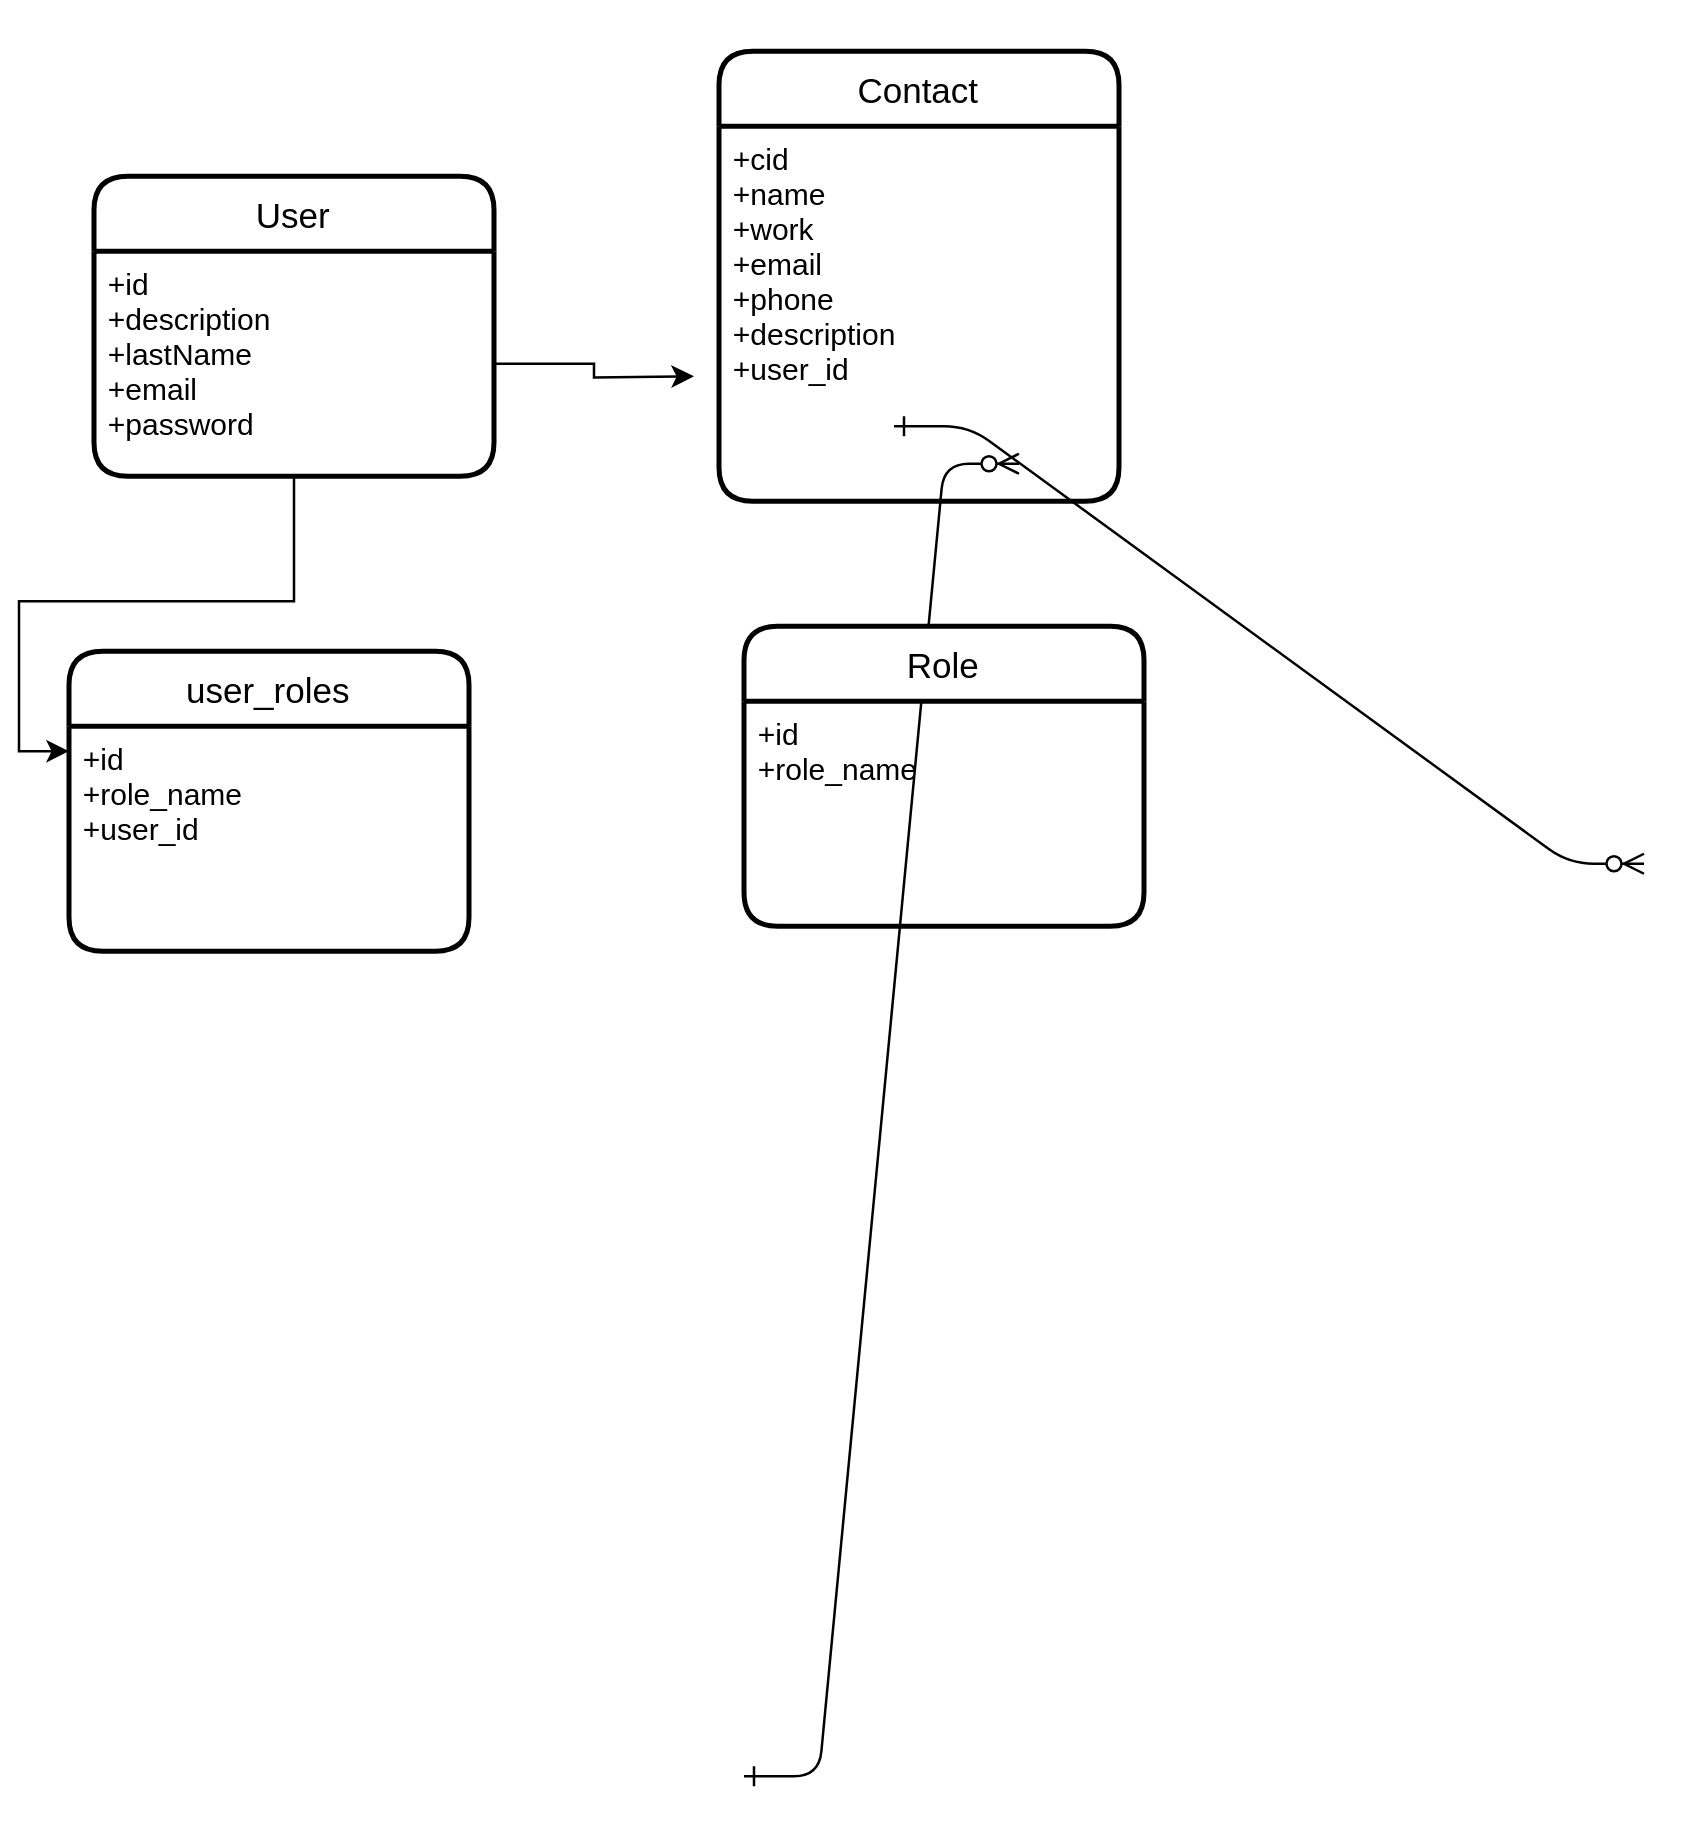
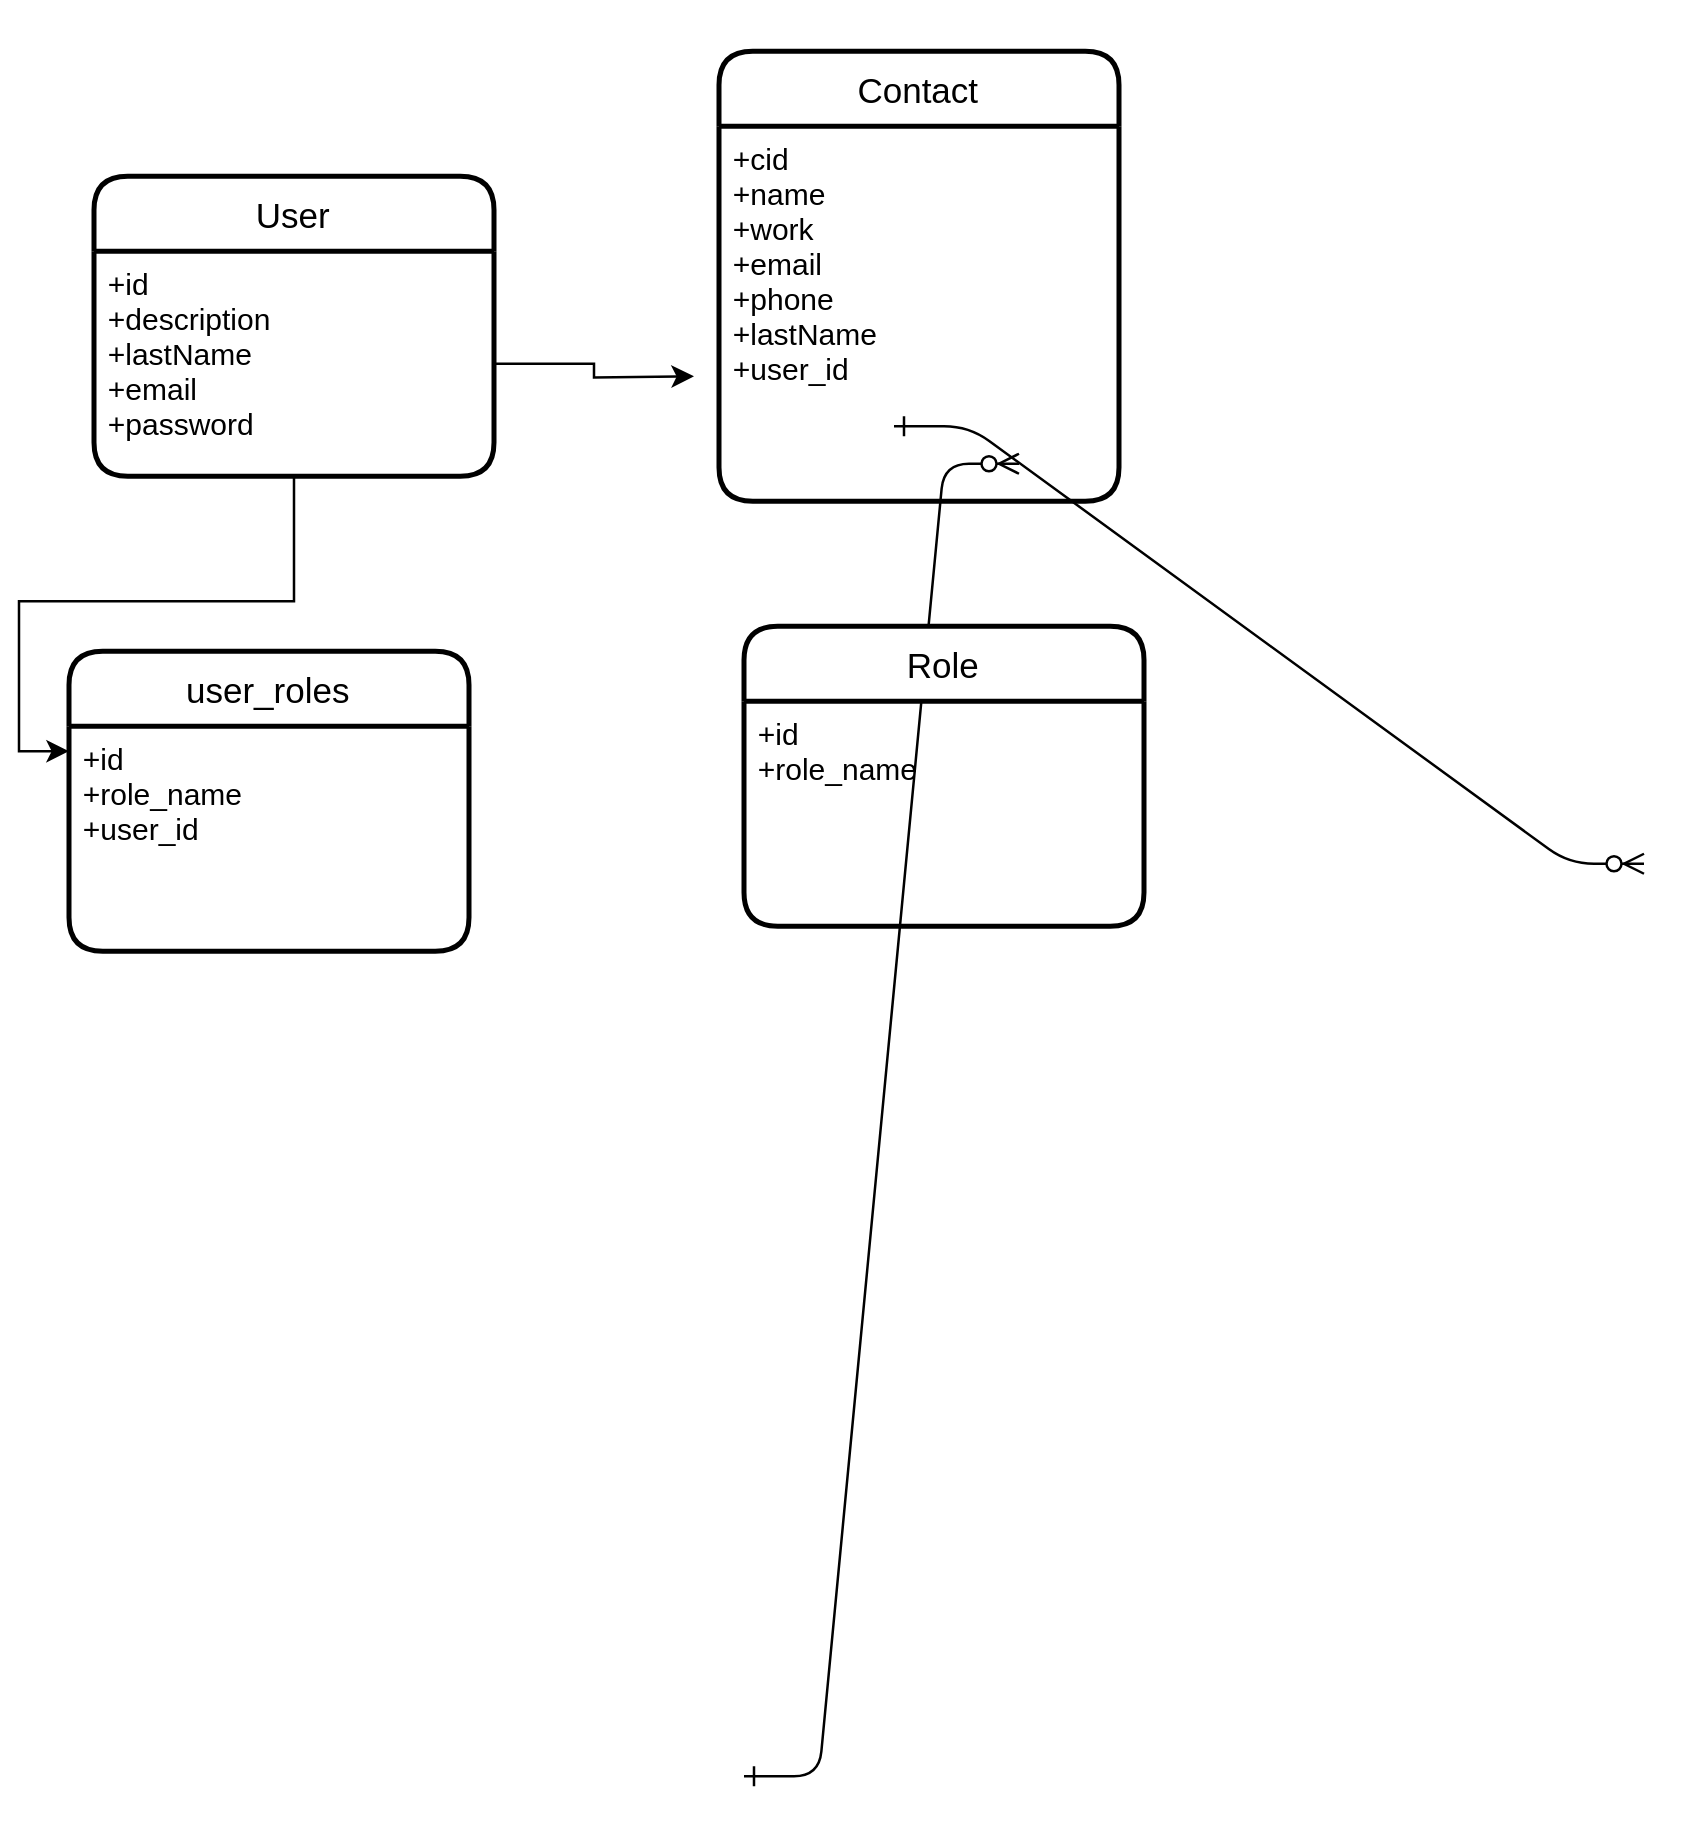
(762, 160) -> (762, 160)
